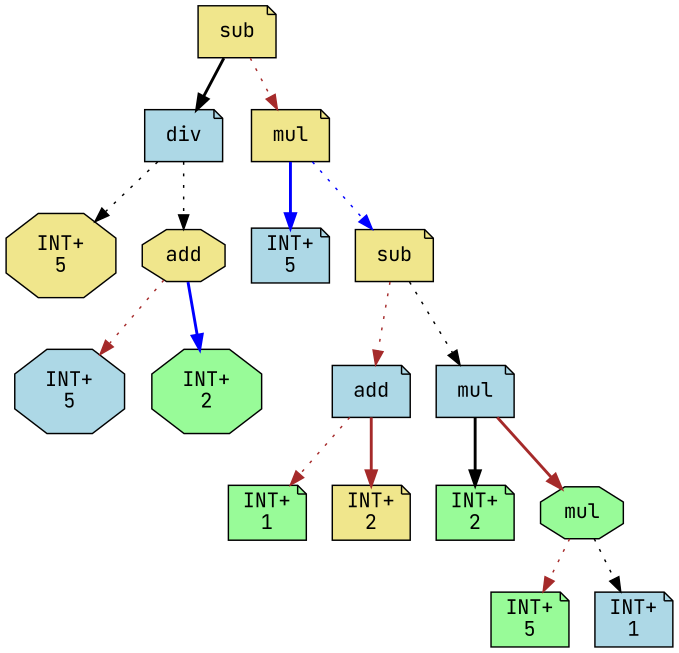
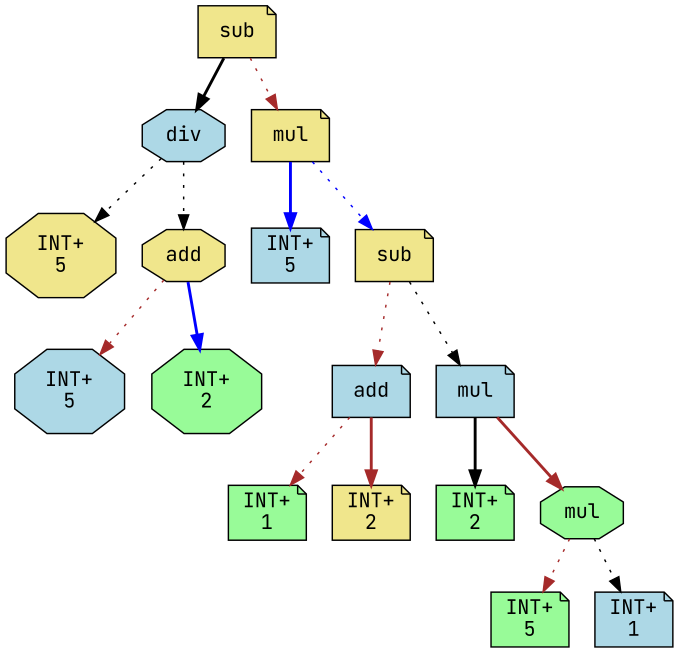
(184, 136) -> (184, 136)
